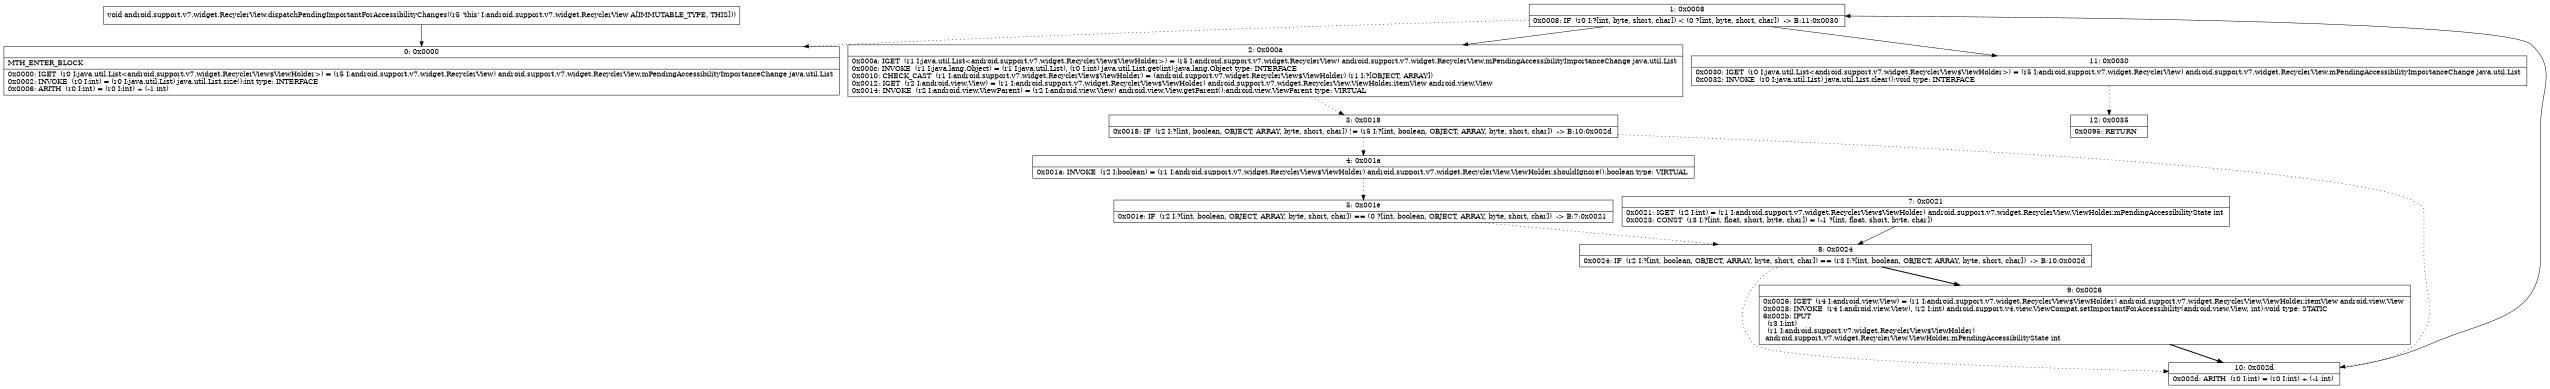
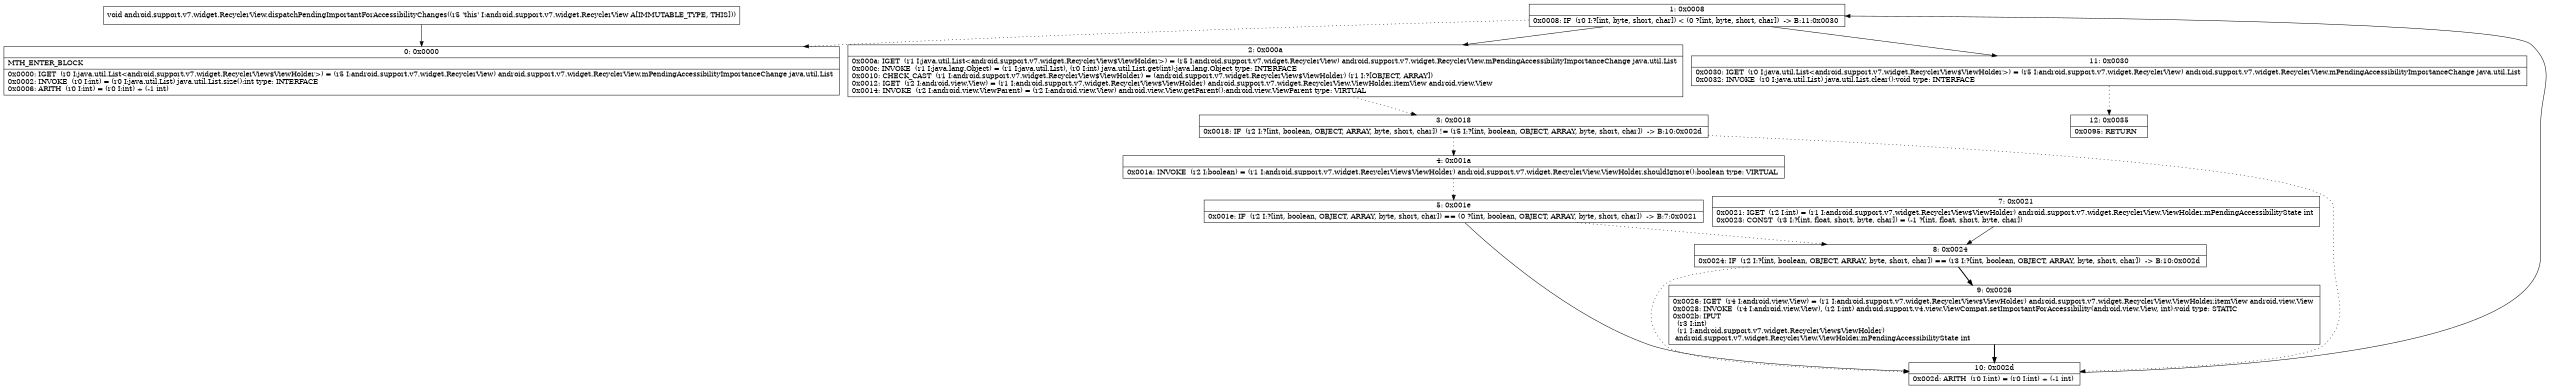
(1789, 316) -> (1699, 316)
none -> (1666, 349)
